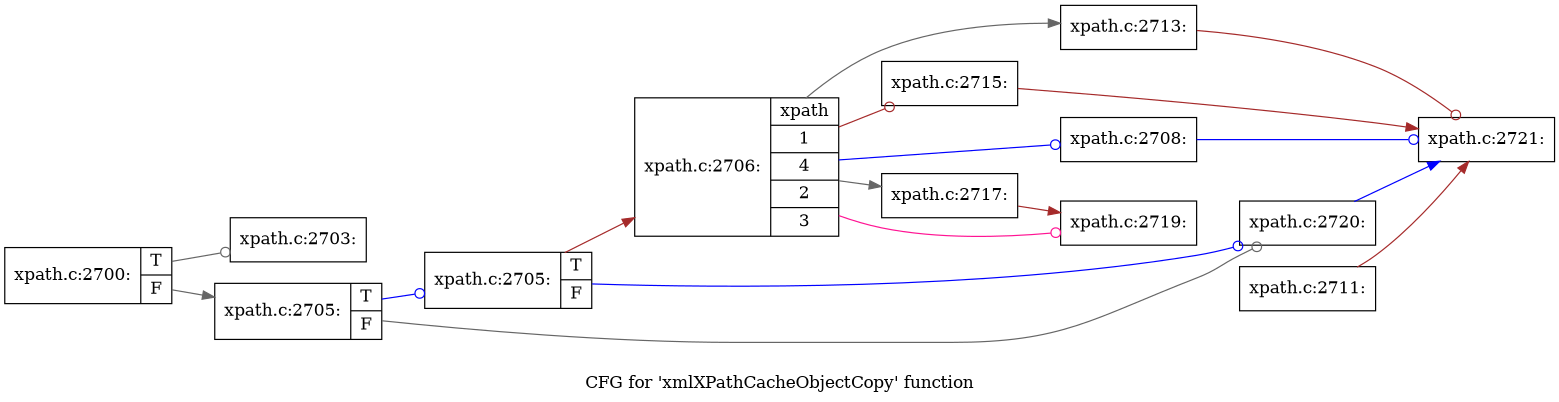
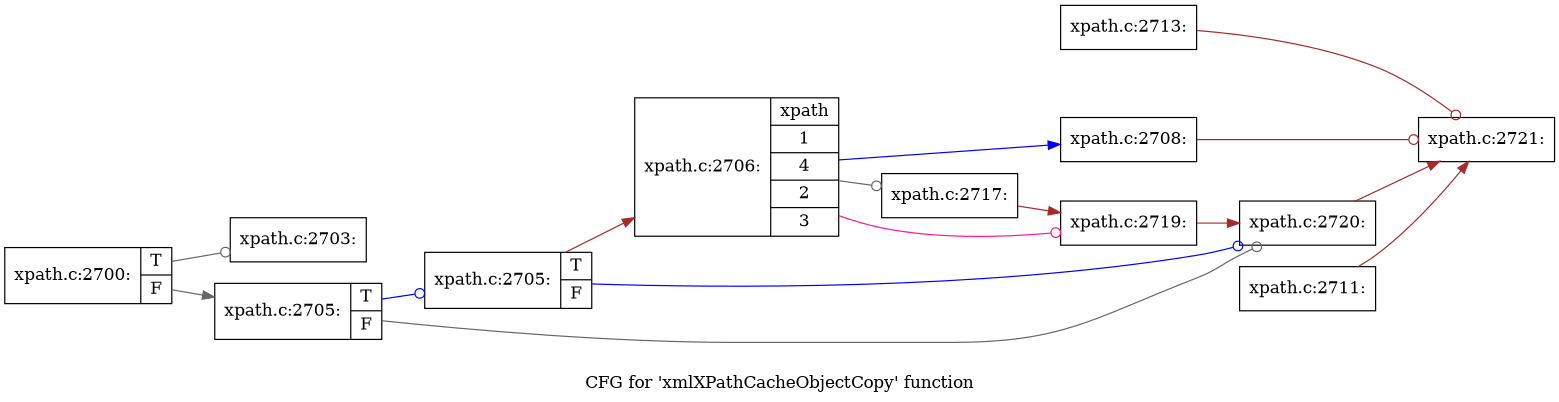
(919, 38) -> none
(950, 84) -> none
(1303, 140) -> (1303, 140)
(944, 152) -> (944, 152)
(855, 183) -> (855, 183)
(1392, 184) -> (1392, 184)
none -> (1212, 223)
